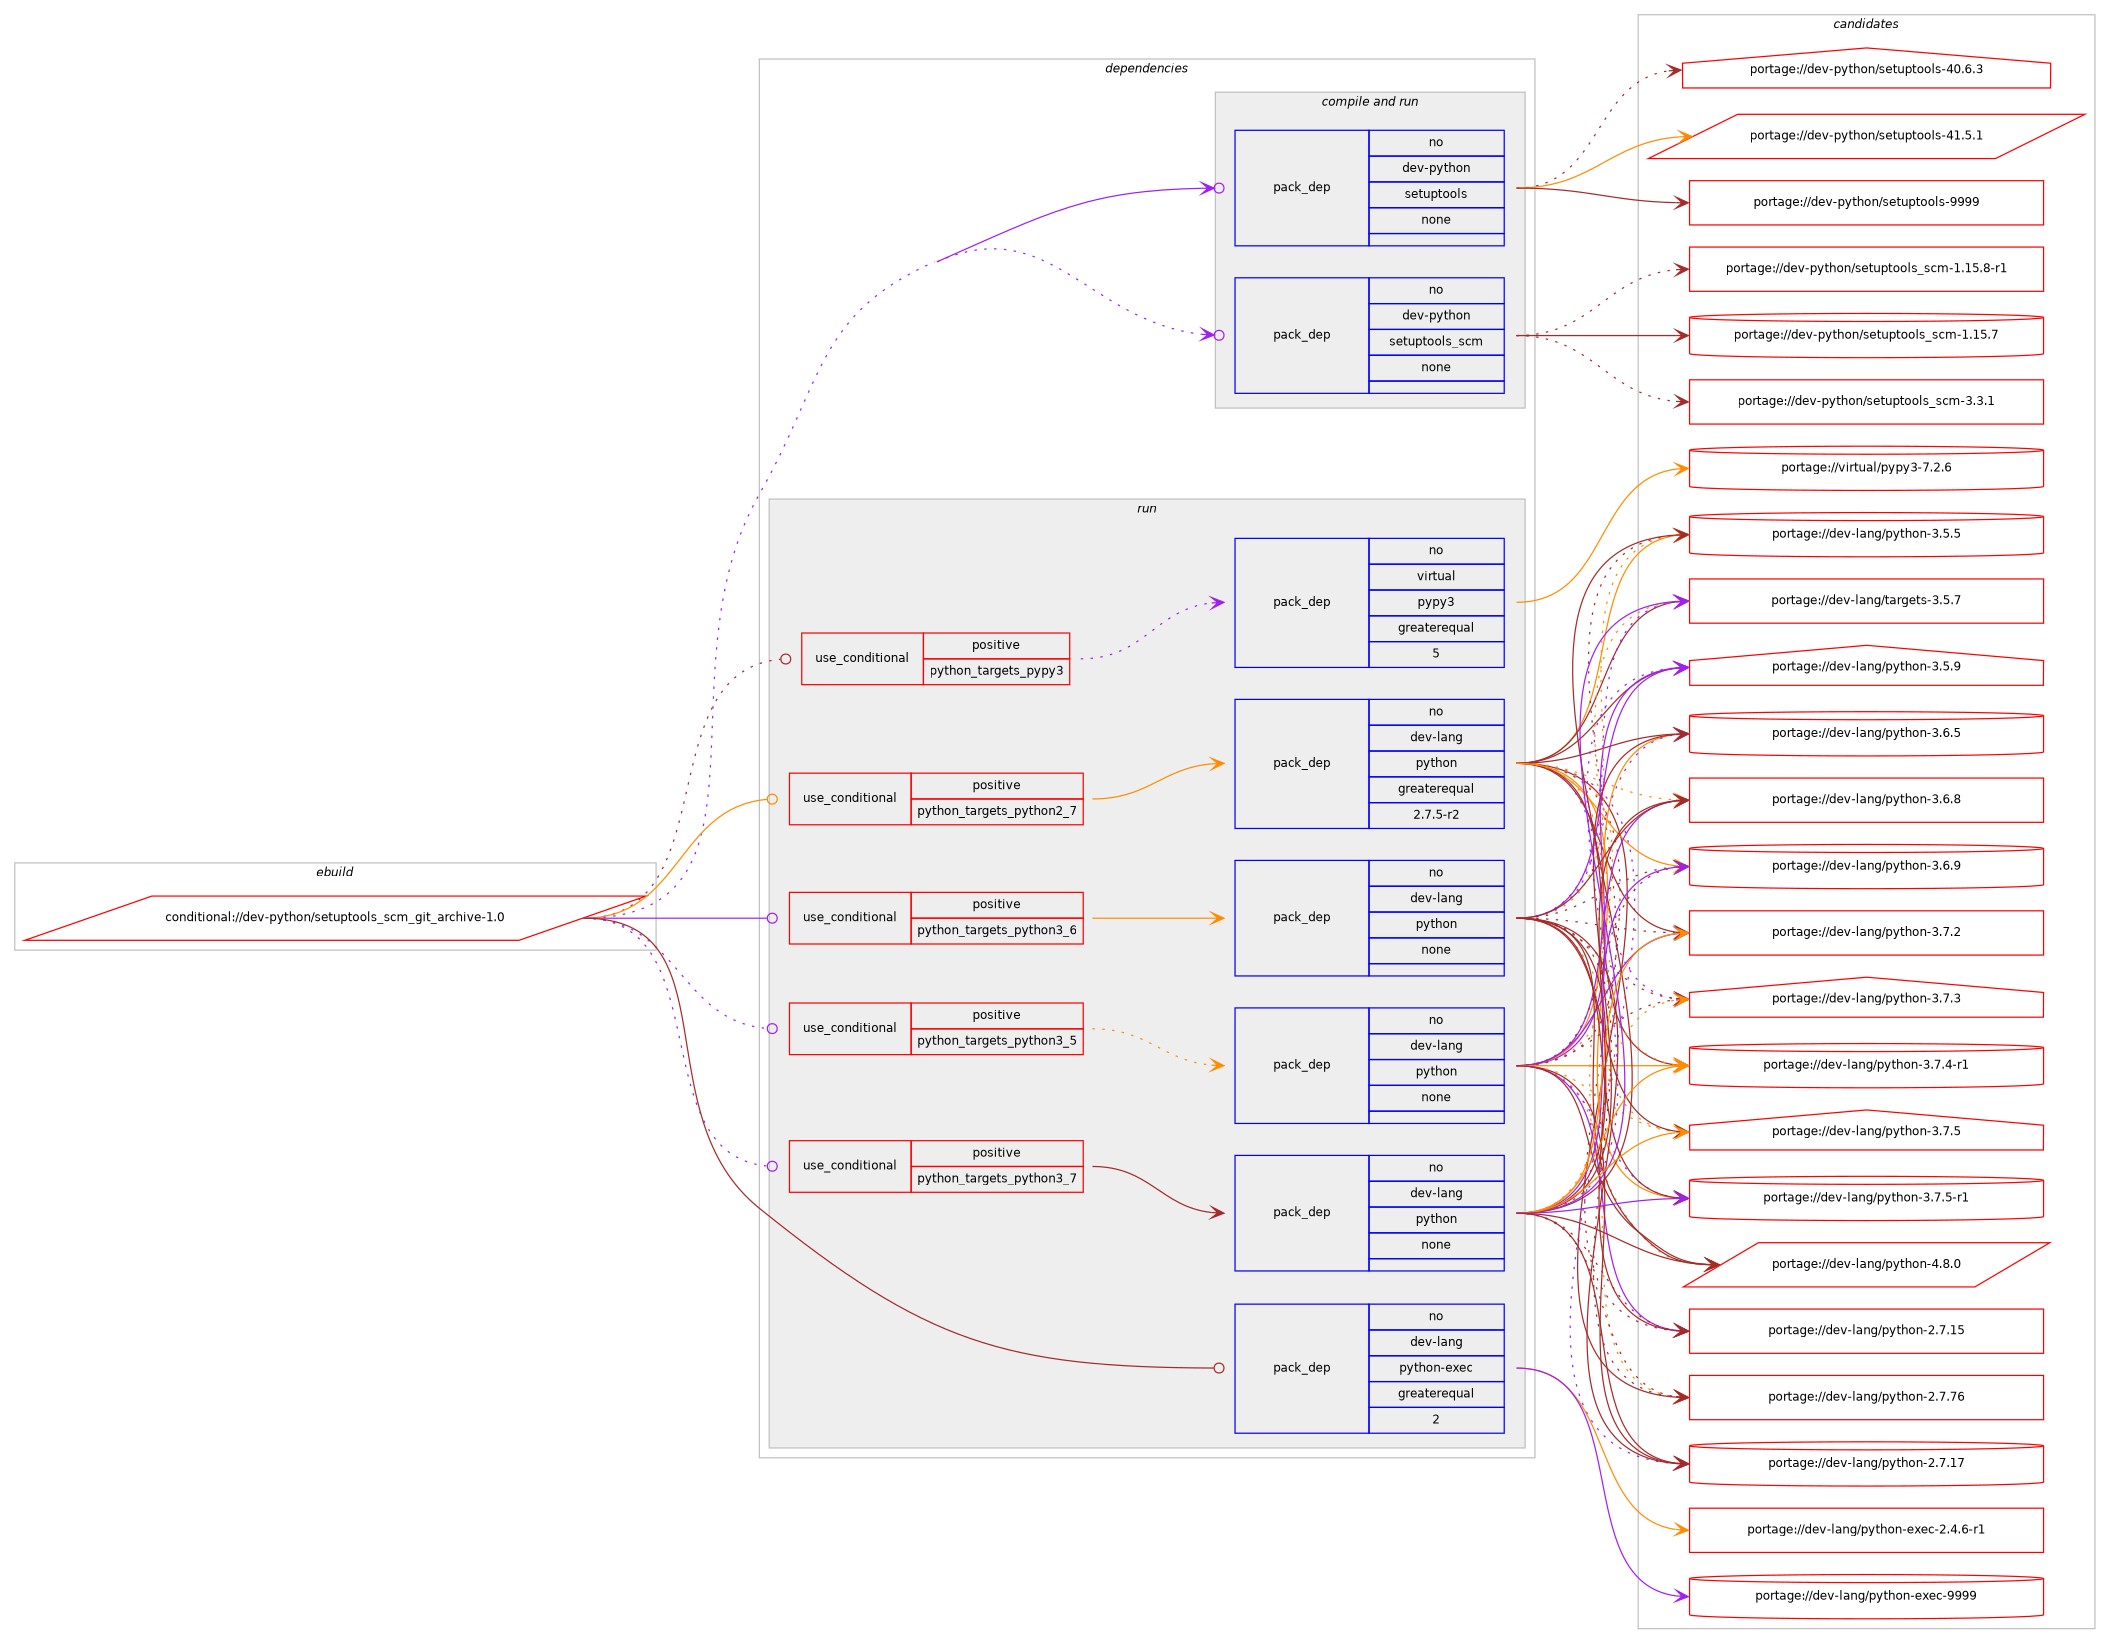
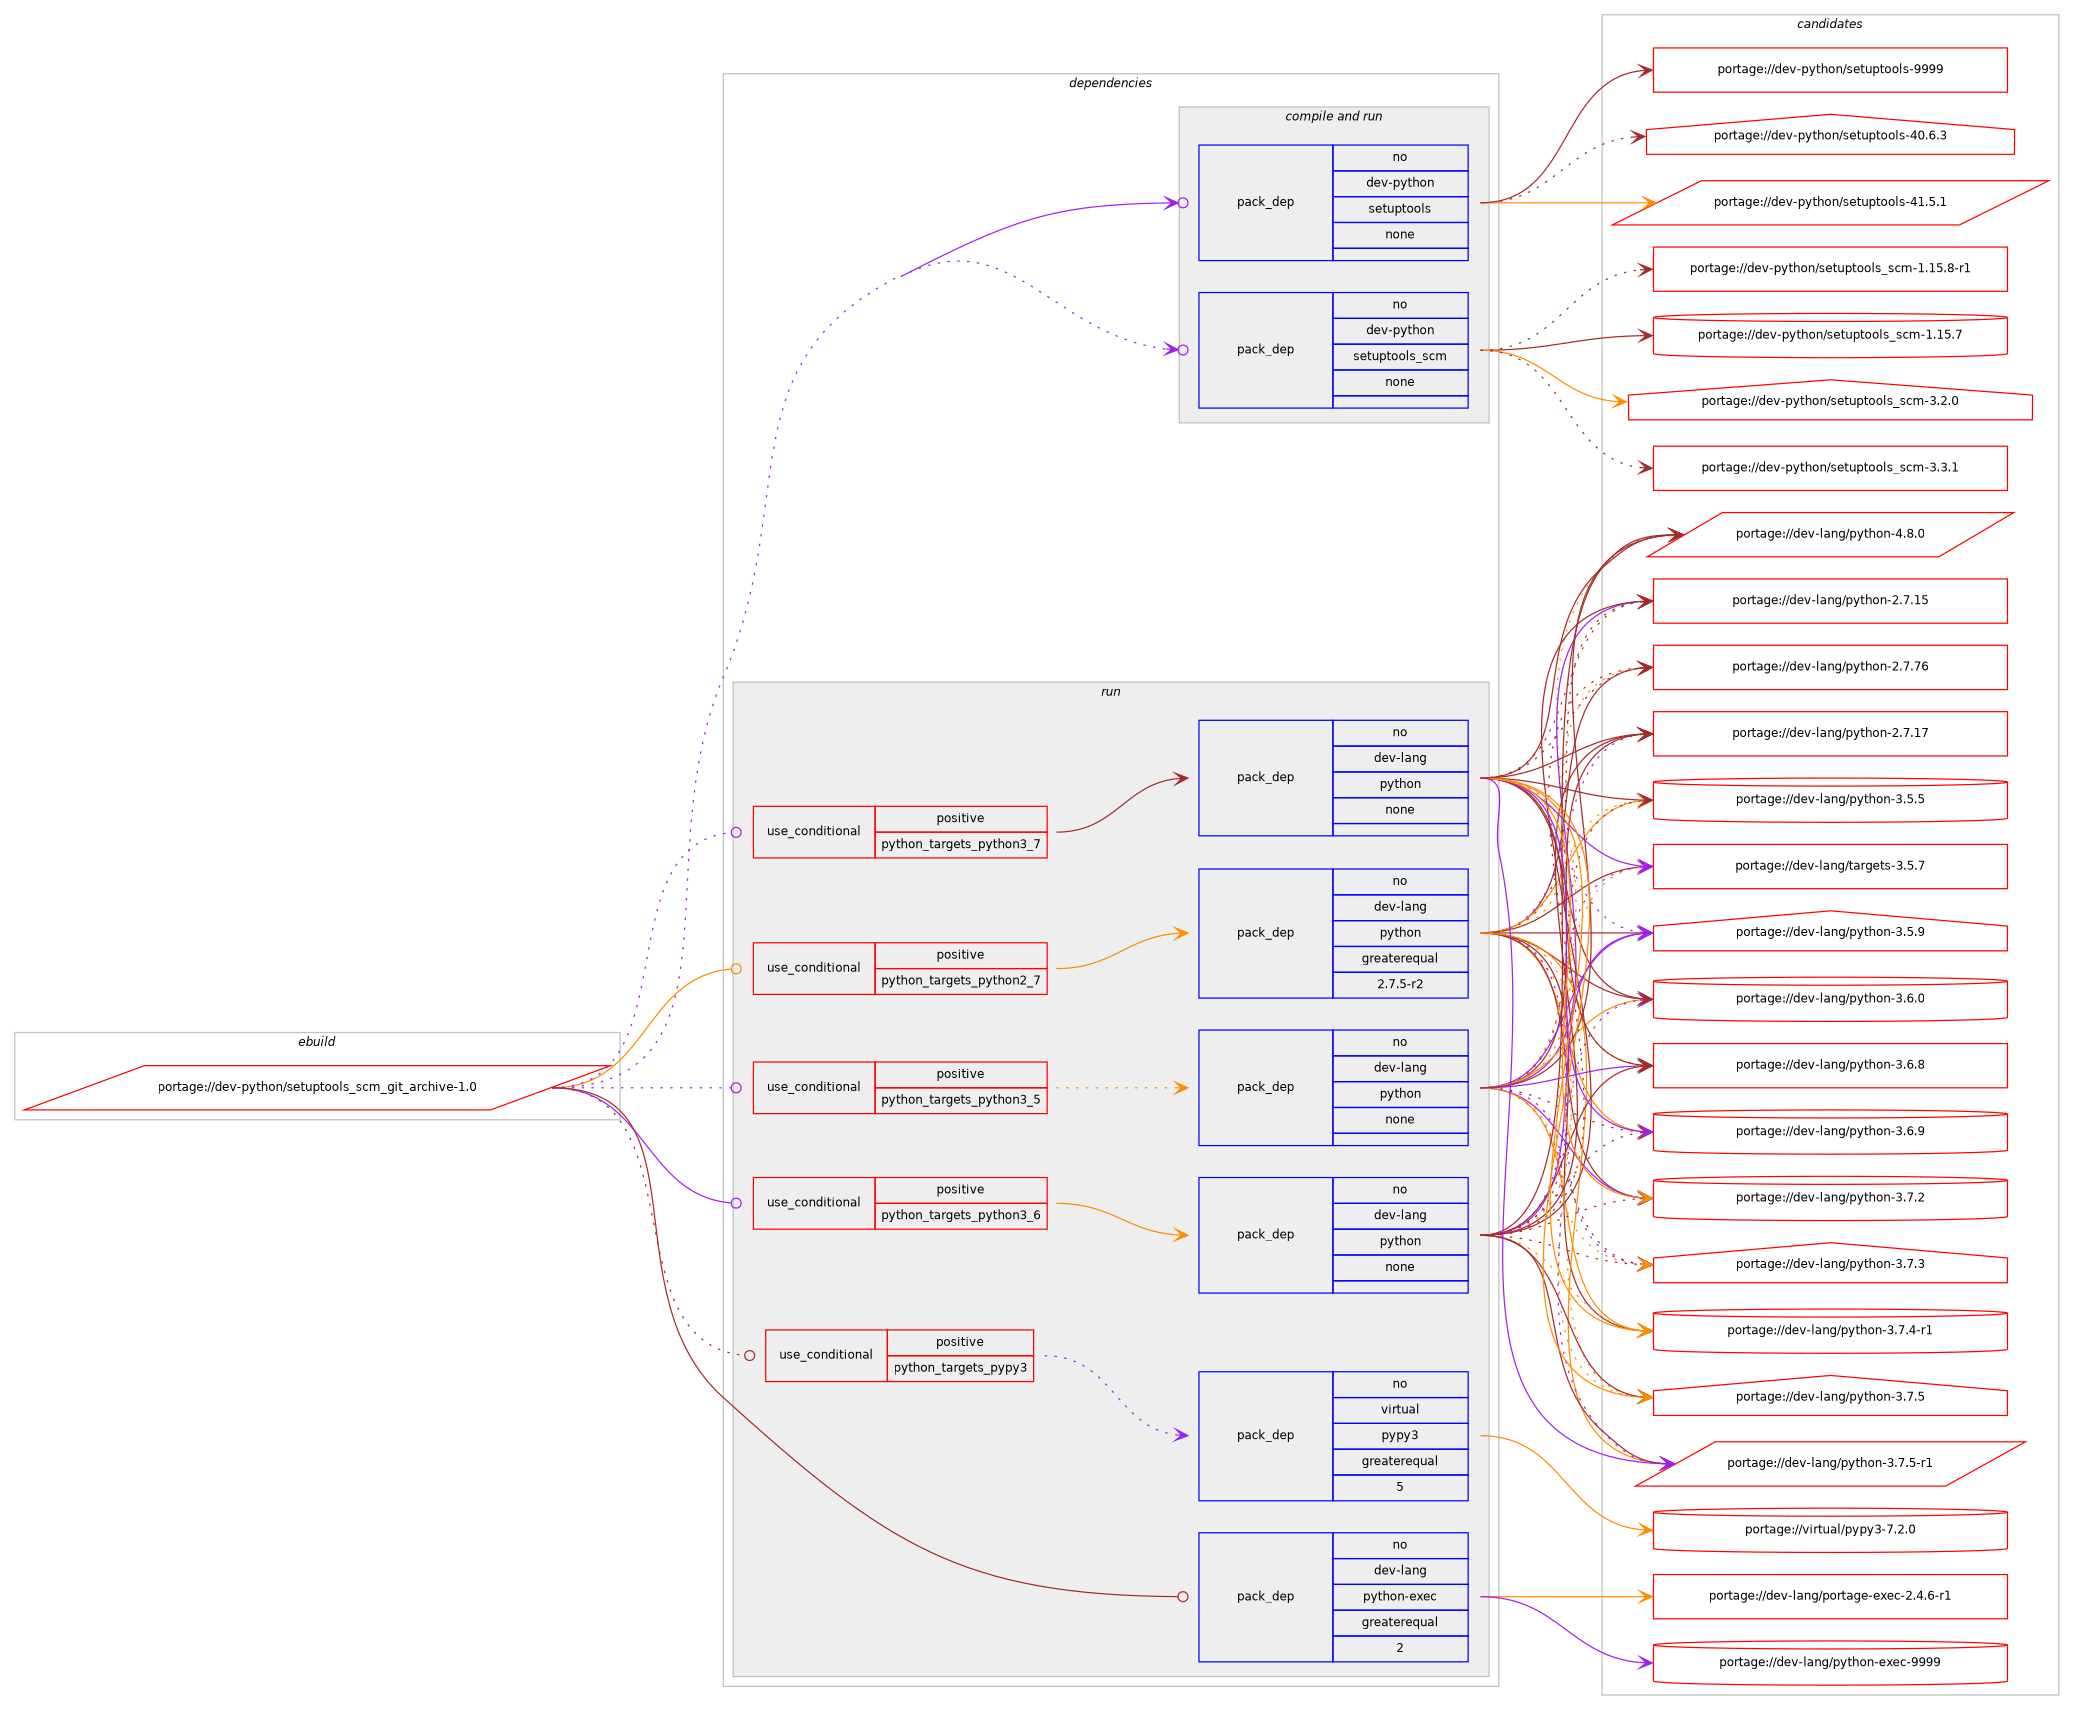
none -> (1830, 402)
(1867, 468) -> (1830, 1530)
(1867, 734) -> (1830, 999)
(335, 918) -> (317, 1088)
(1867, 933) -> (1830, 1198)
(1867, 1198) -> (1830, 1464)
(1867, 1464) -> (1830, 734)
(1867, 1530) -> (1830, 1597)
